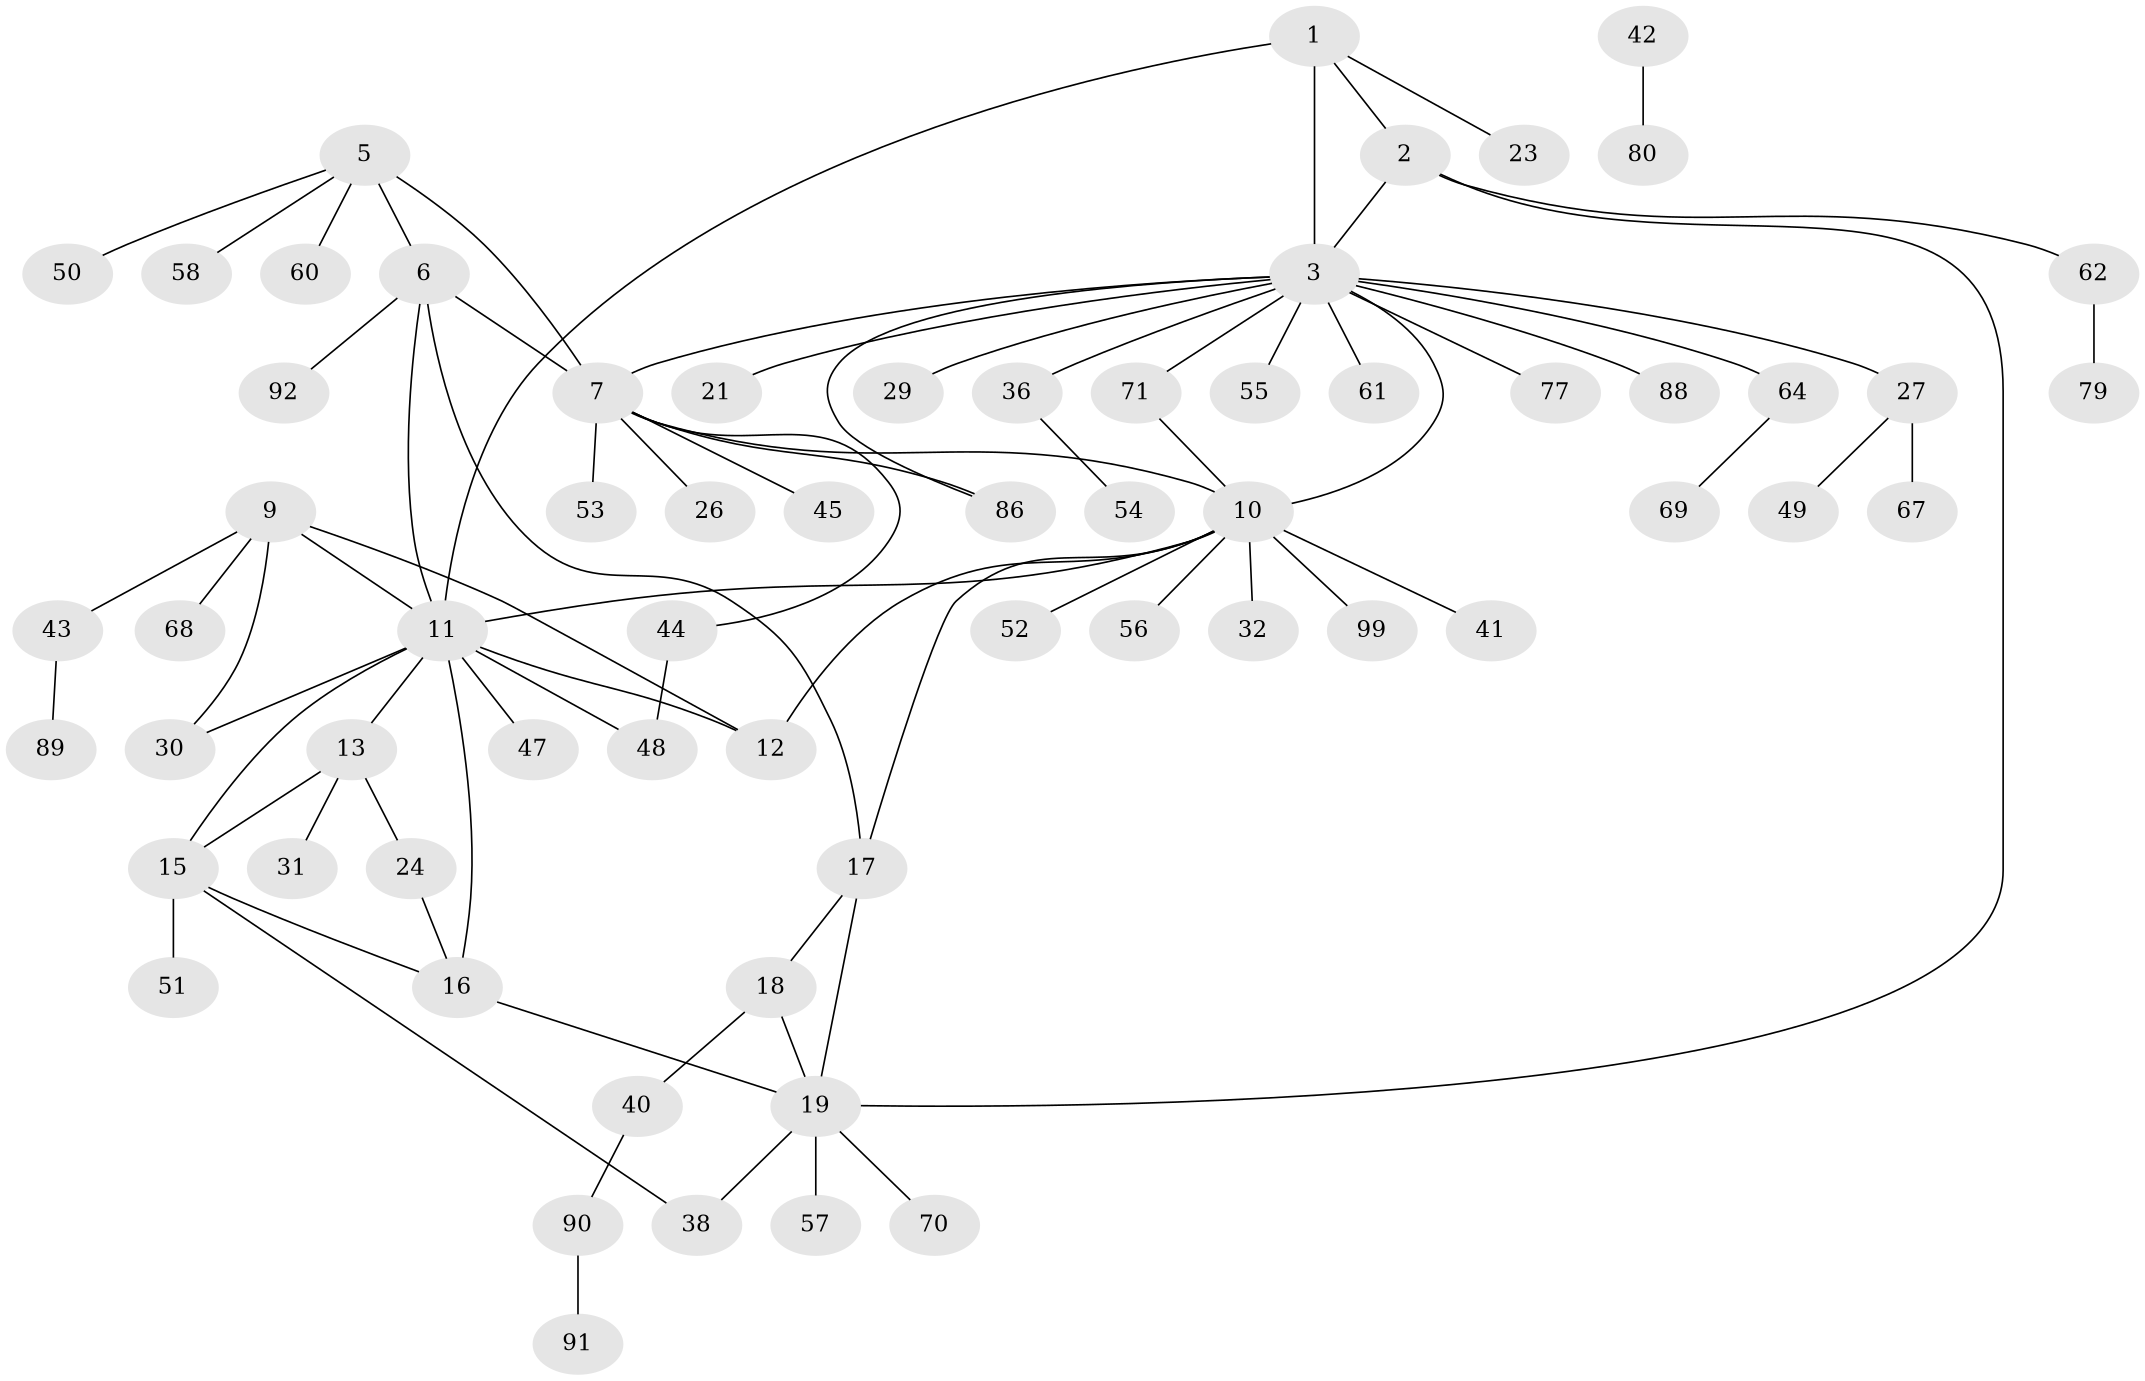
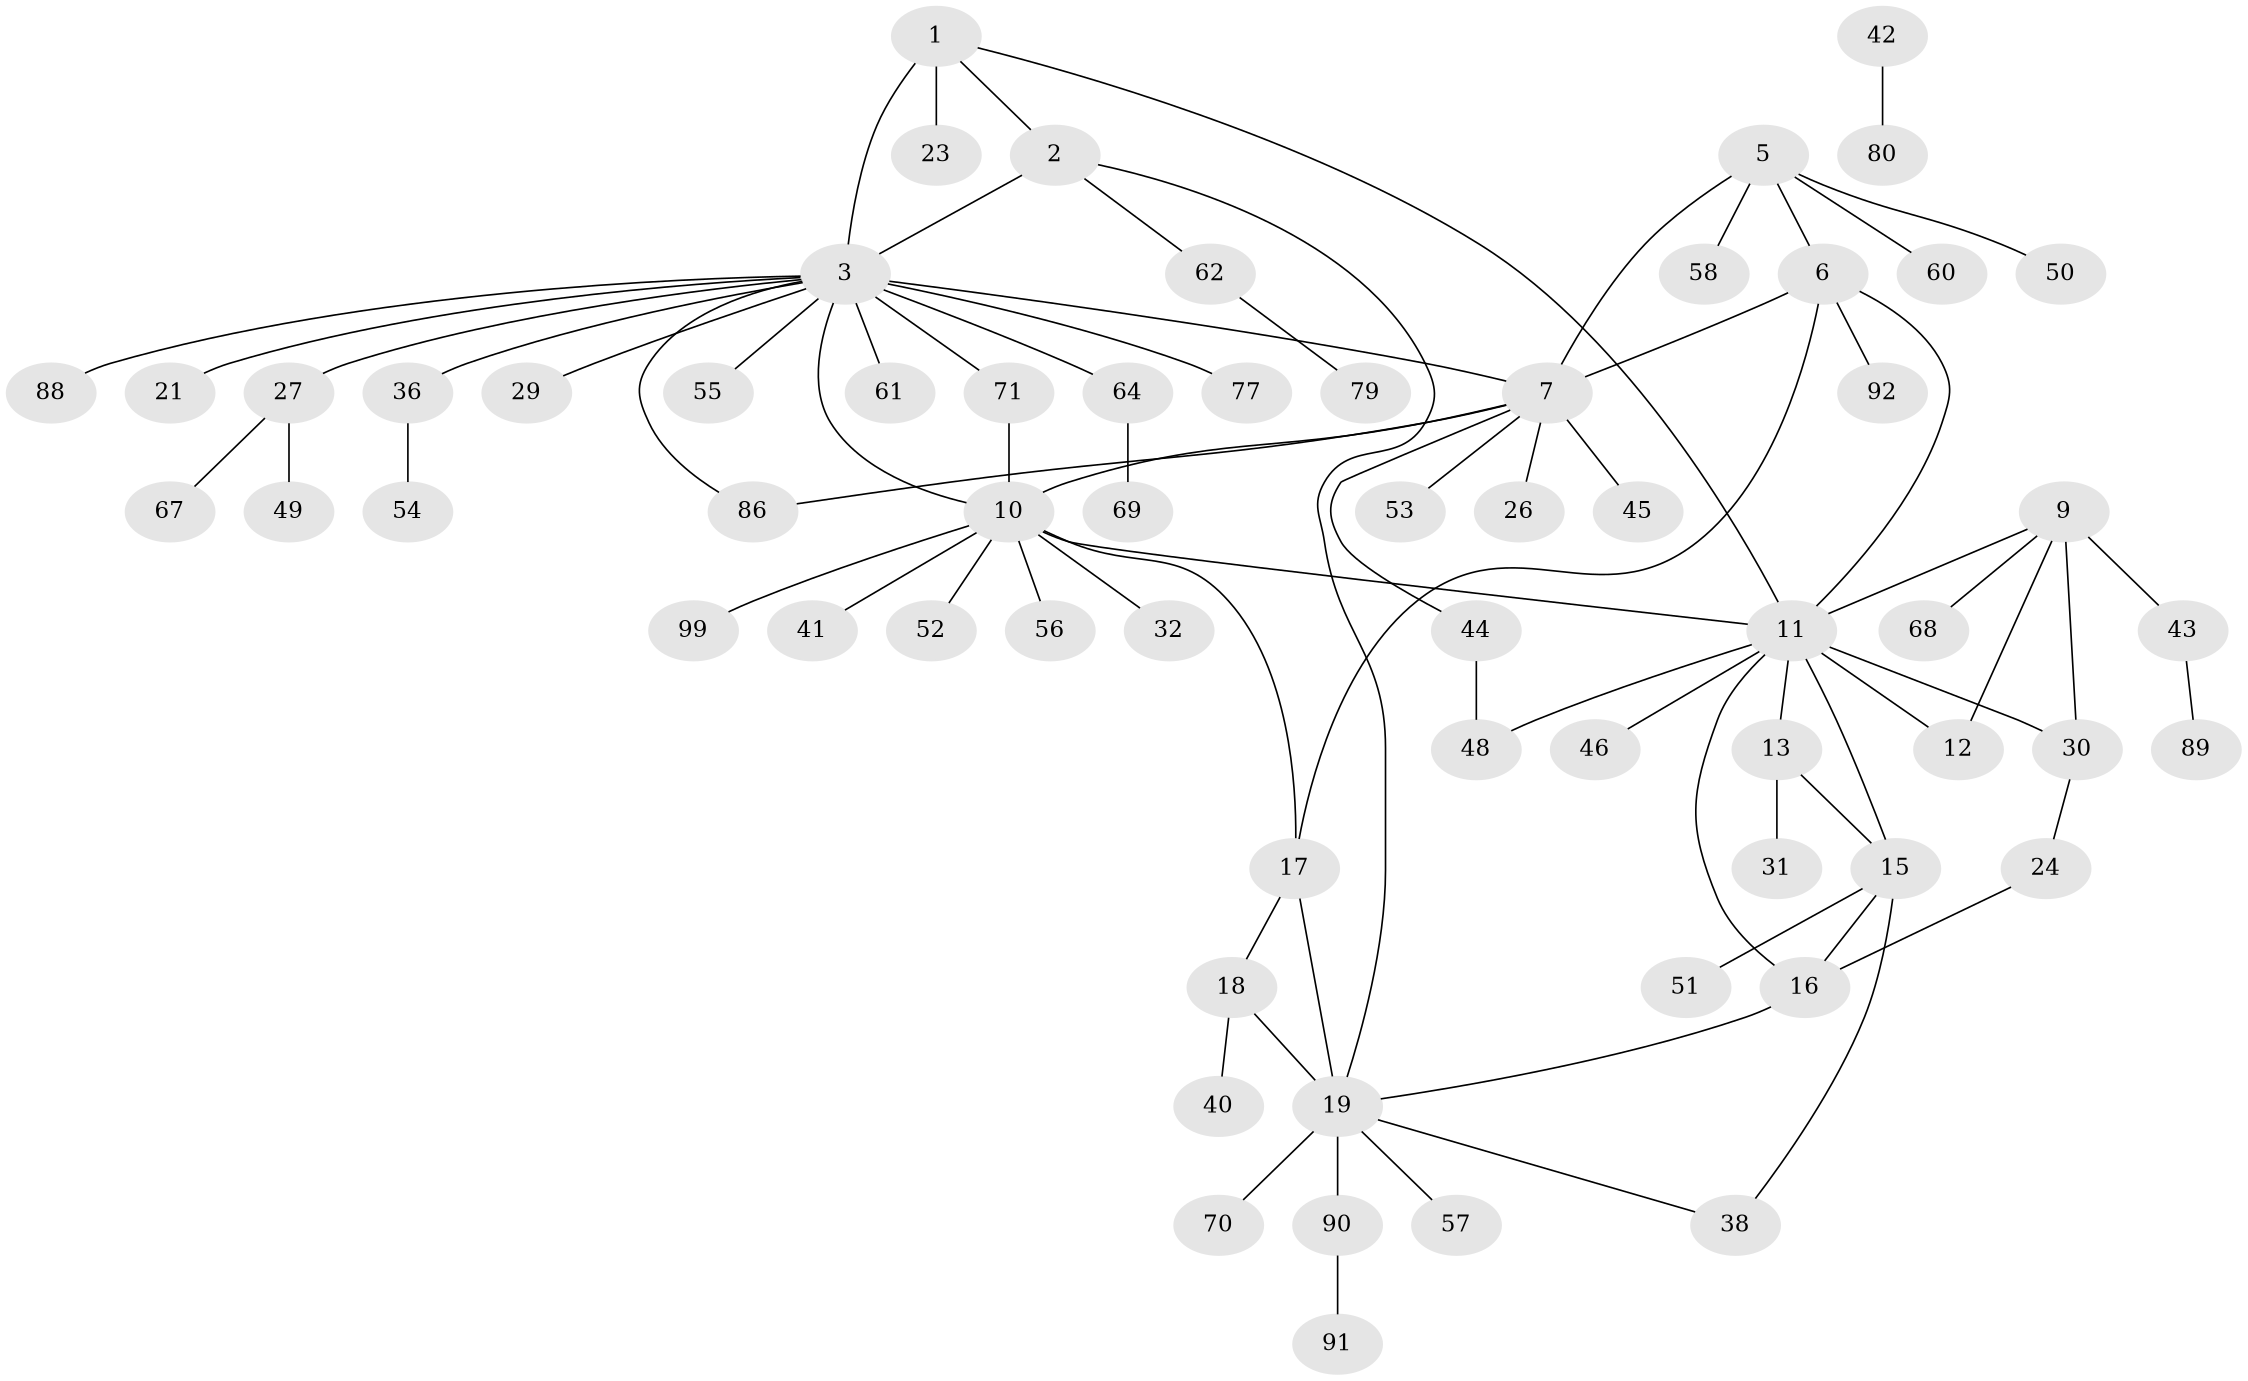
(905, 599) -> none
(533, 750) -> (1595, 750)
(382, 809) -> (2062, 809)
(604, 1174) -> (1338, 1166)
